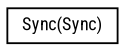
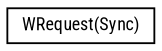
(62, 26) -> (81, 26)
